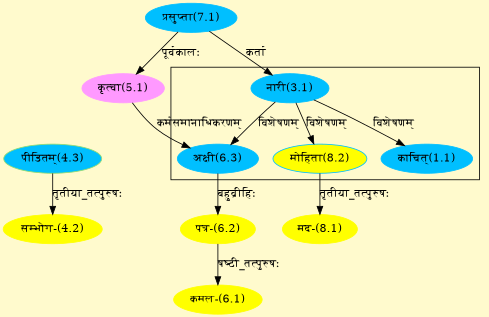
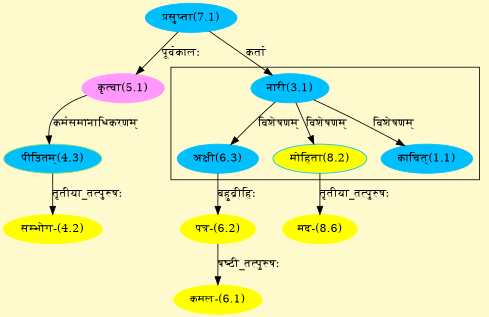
(154, 127) -> (61, 109)
(320, 229) -> (320, 229)
